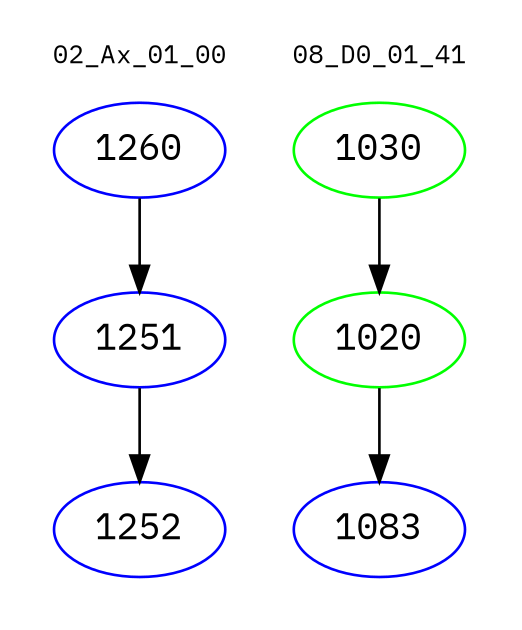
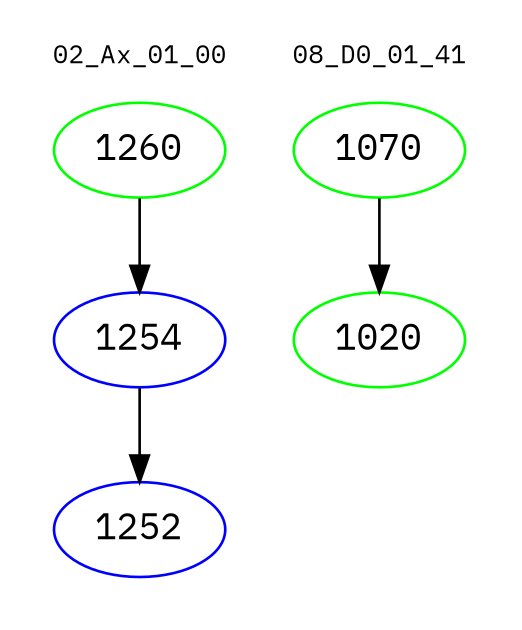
(140, 150) -> (140, 150)
(379, 150) -> (379, 150)
(140, 340) -> (140, 340)
(379, 530) -> none
